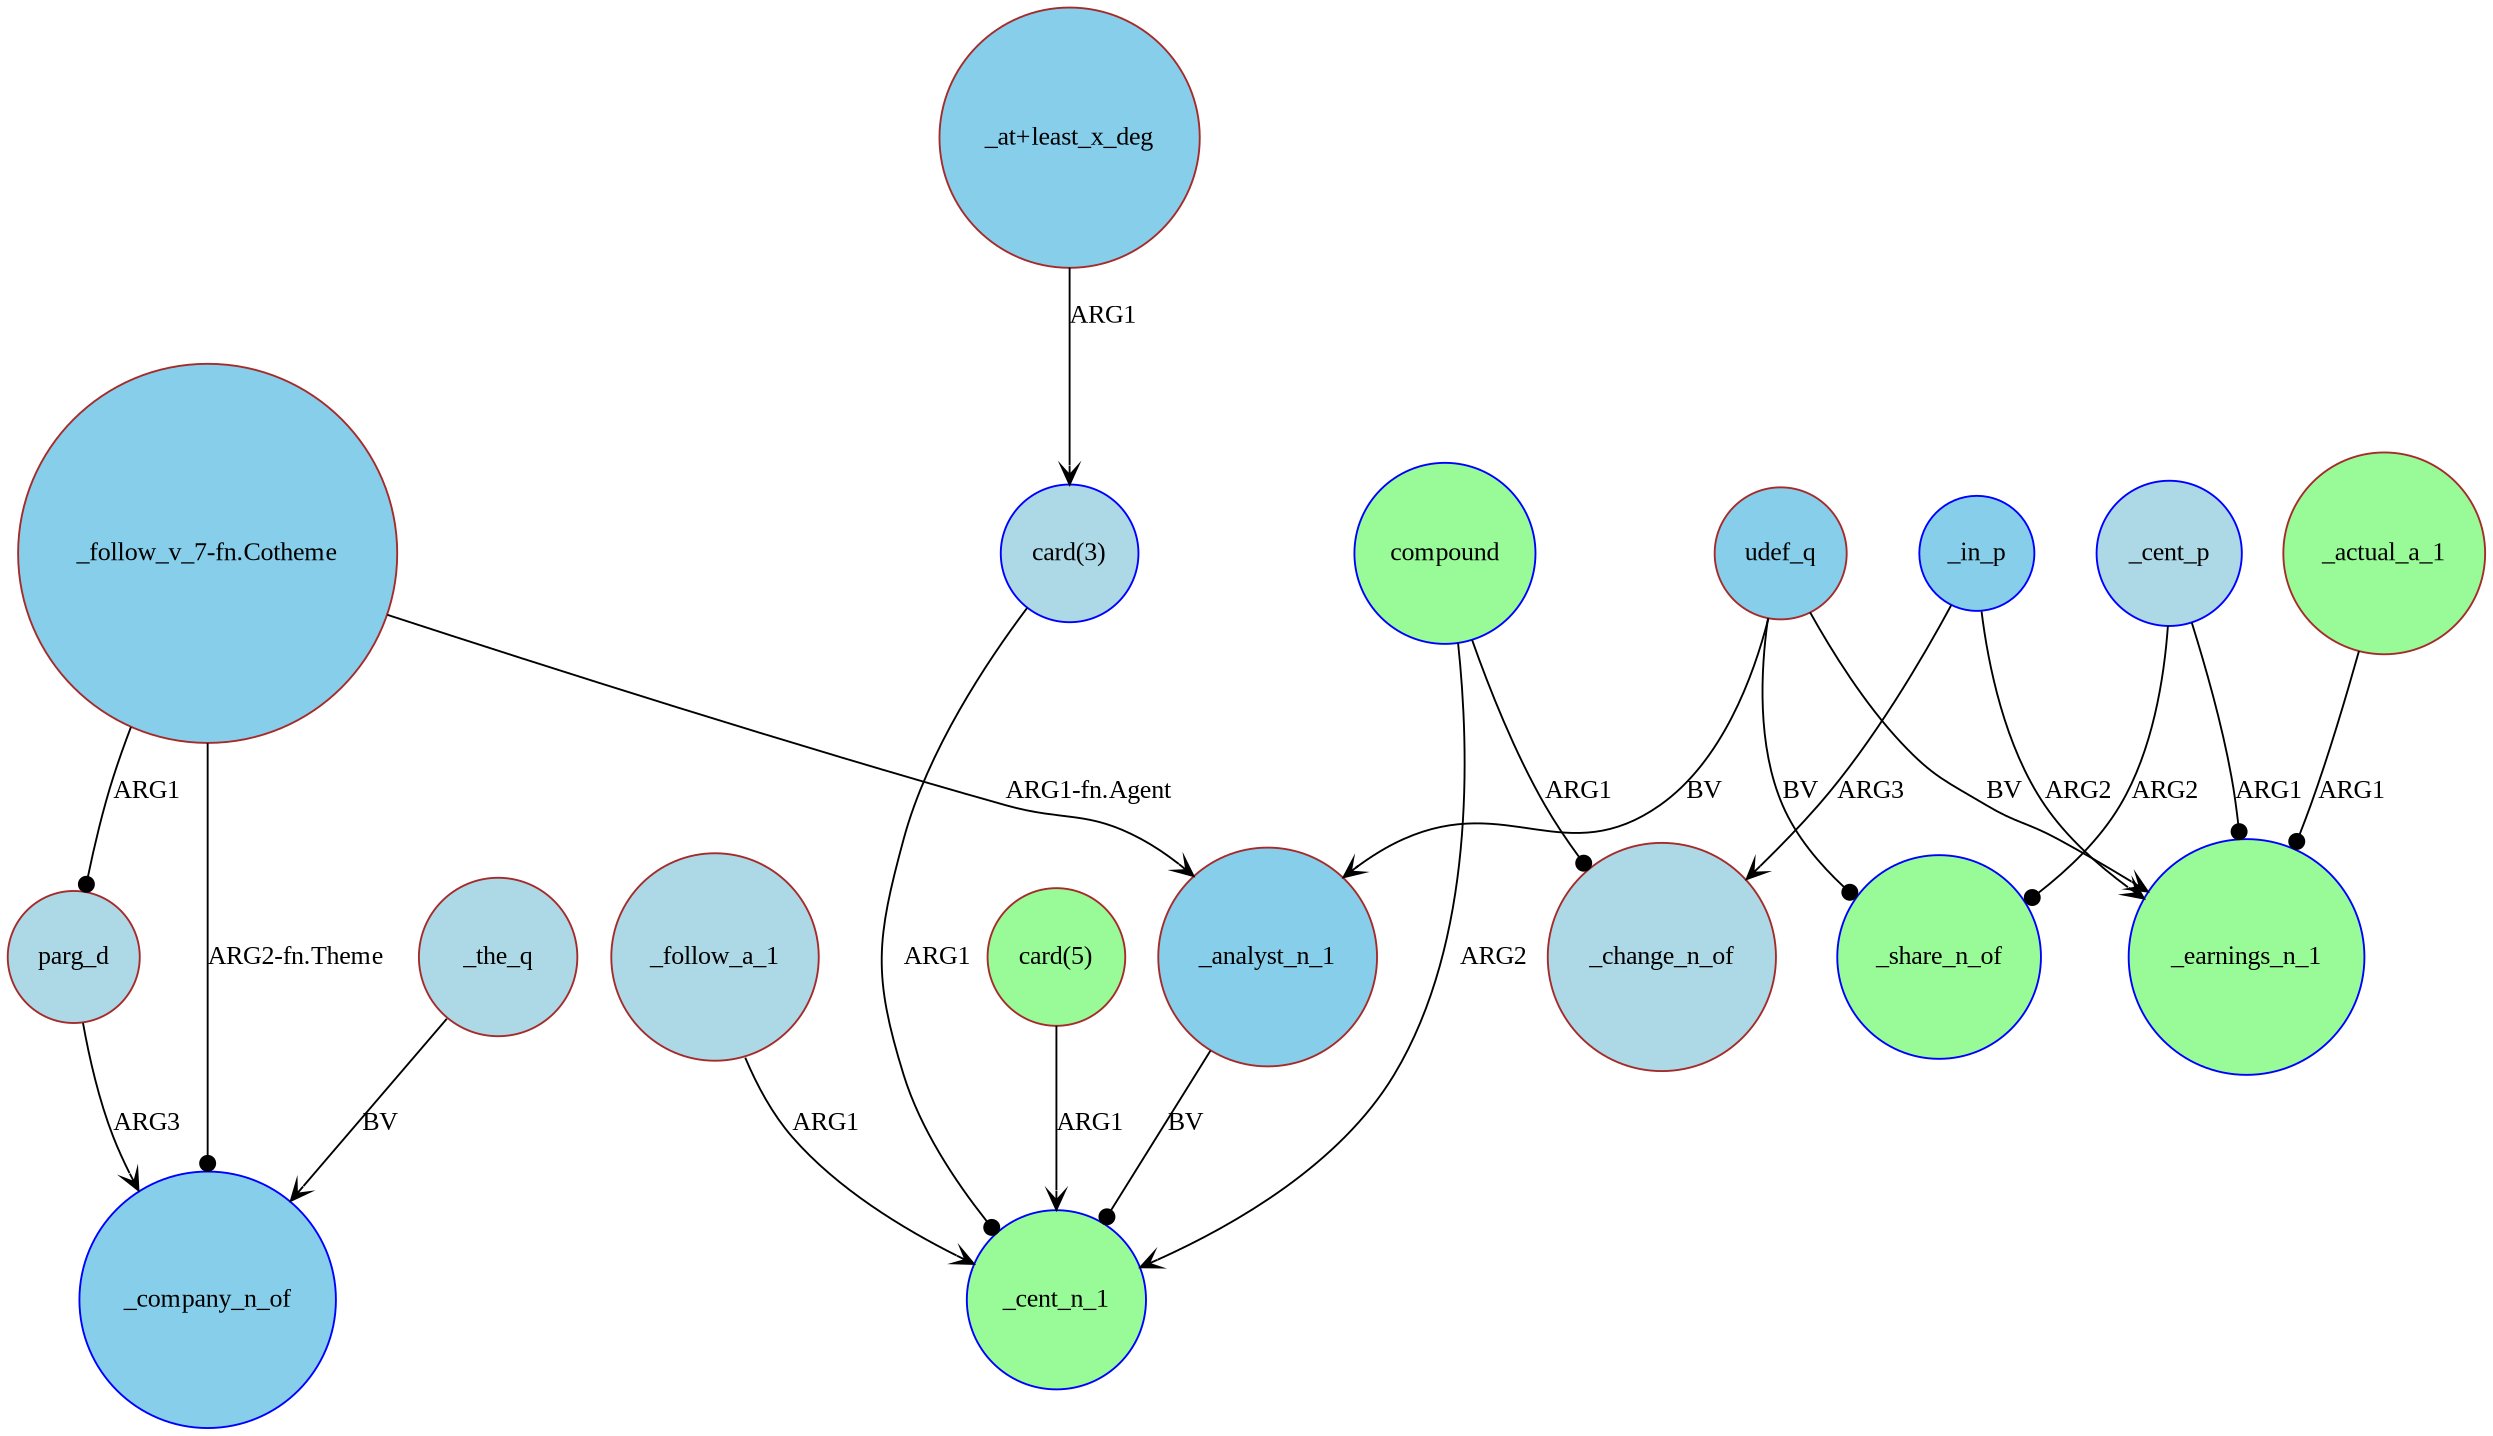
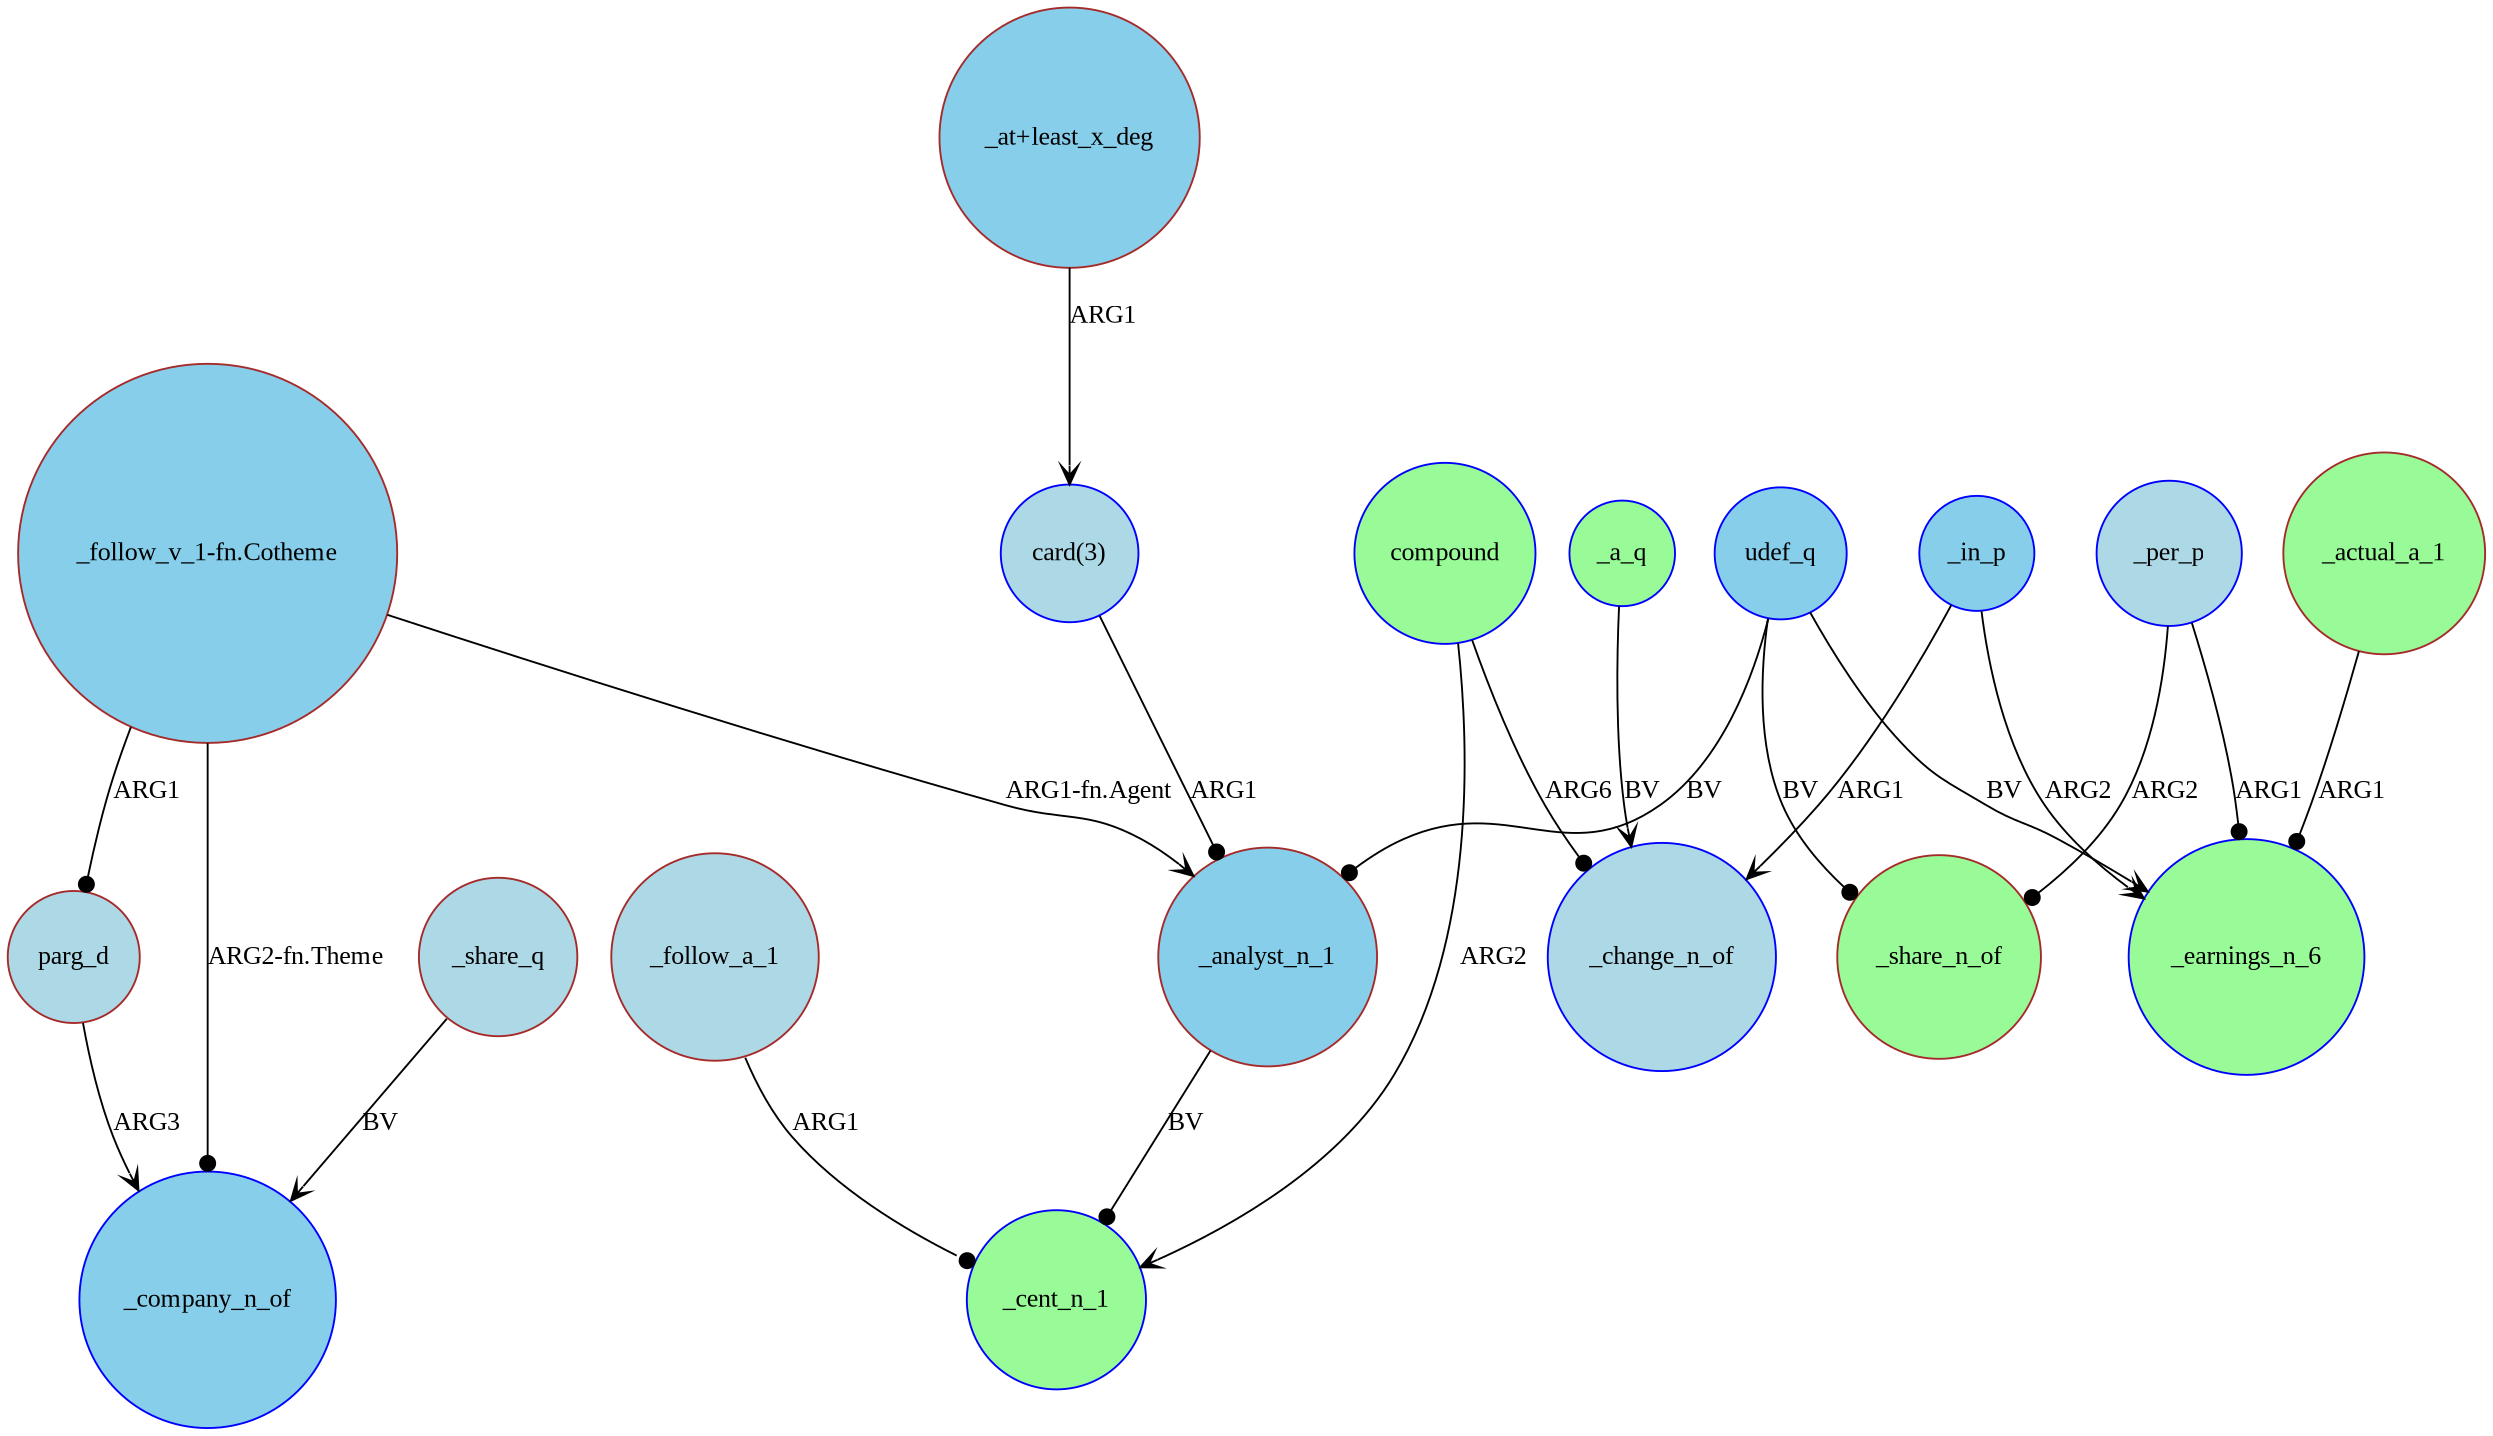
(208, 553) -> (208, 553)
none -> (1622, 553)
(1781, 553) -> (1781, 553)
(2169, 553) -> (2169, 553)
(1579, 791) -> (1579, 791)
(1871, 791) -> (1871, 791)
(1615, 827) -> (1615, 827)
(887, 910) -> (1156, 731)
(498, 957) -> (498, 957)
(1056, 957) -> none
(1662, 957) -> (1662, 957)
(1939, 957) -> (1939, 957)
(2247, 957) -> (2247, 957)
(832, 1176) -> (832, 1176)
